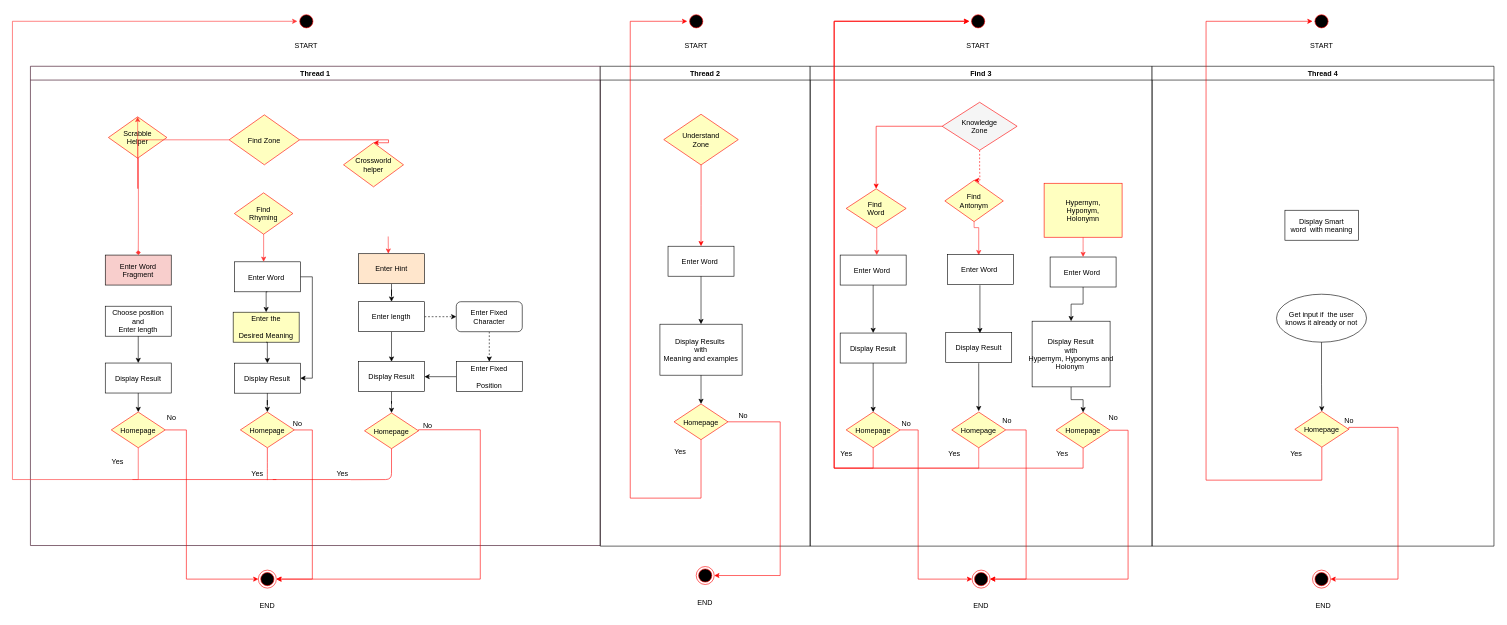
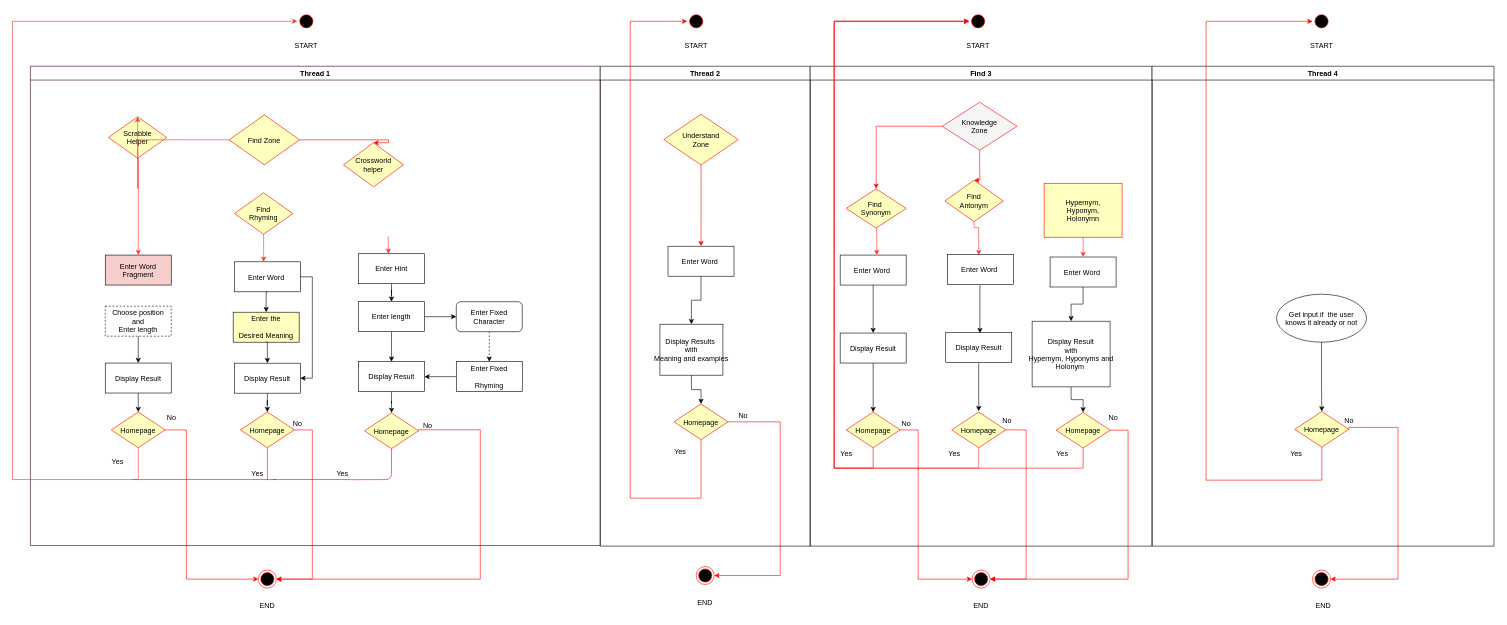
(980, 166) -> (980, 166)
(876, 205) -> (876, 205)
(1322, 225) -> none
(138, 250) -> (138, 249)
(392, 269) -> (392, 269)
(438, 317) -> (438, 317)
(138, 321) -> (138, 321)
(701, 350) -> (692, 350)
(489, 369) -> (489, 369)
